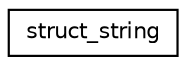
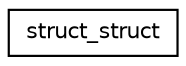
(93, 33) -> (93, 33)
